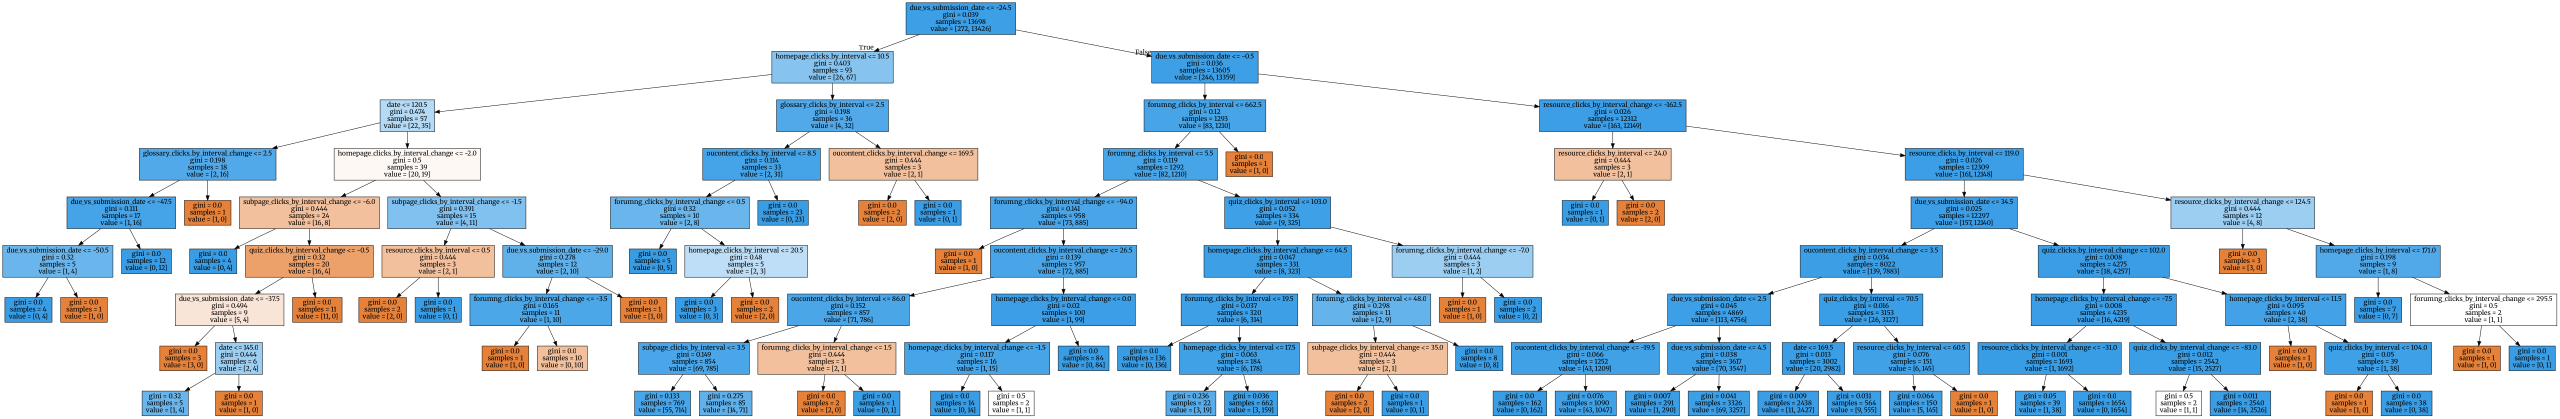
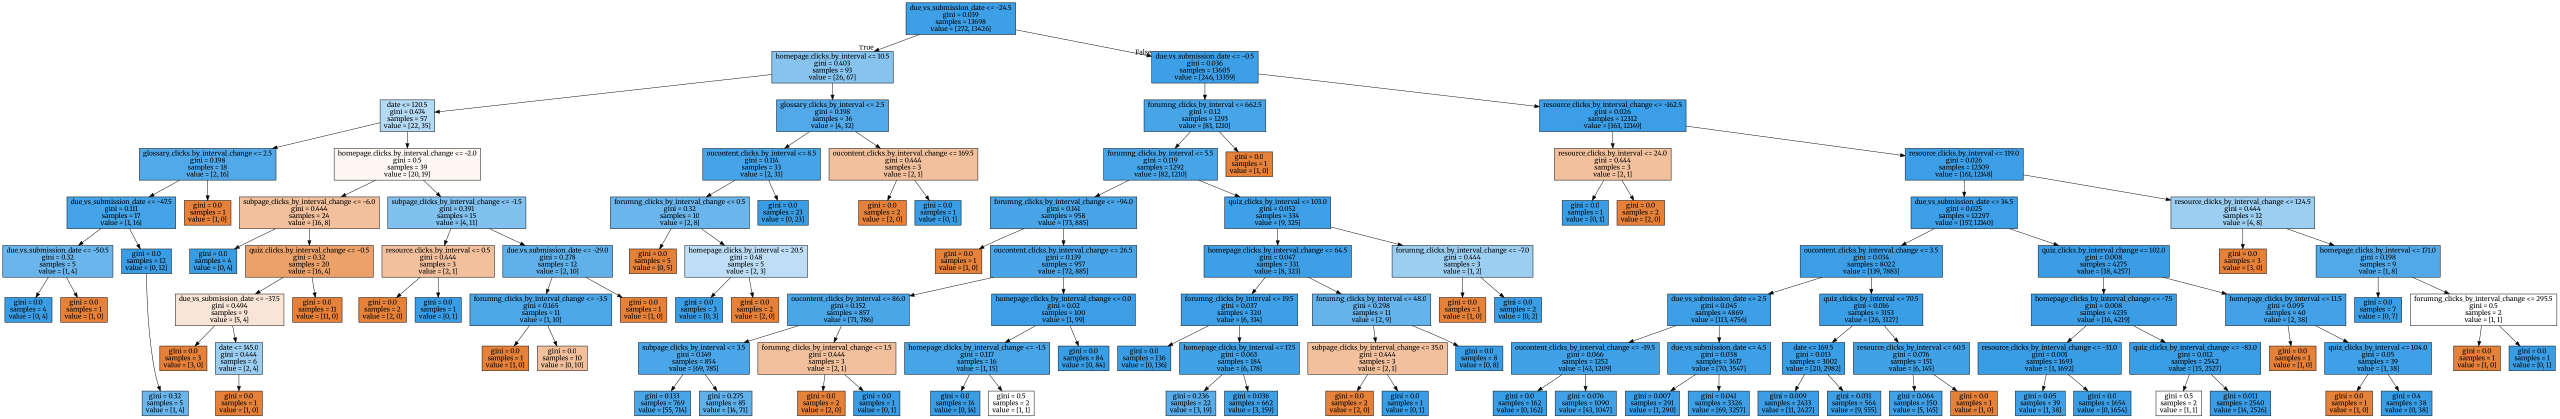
(653, 261) -> (653, 261)
(202, 381) -> (149, 331)
(1788, 403) -> (1788, 403)
(2407, 403) -> (2407, 403)
